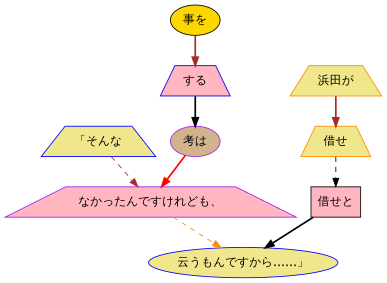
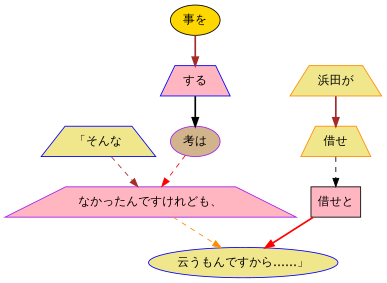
(176, 167) -> (176, 167)
(293, 230) -> (293, 230)
